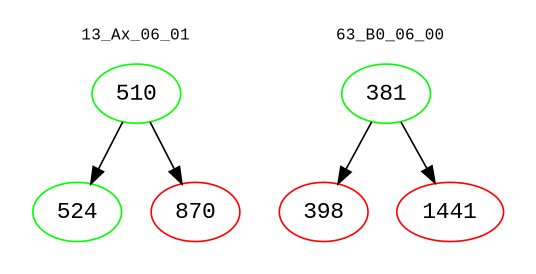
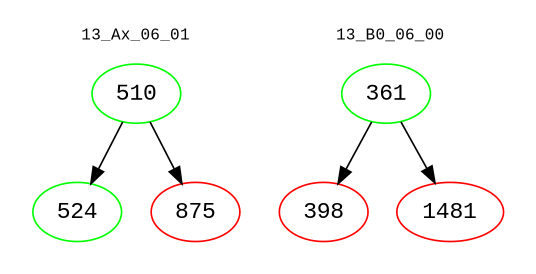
(391, 35) -> (391, 35)
(386, 94) -> (386, 94)
(196, 212) -> (196, 212)
(450, 212) -> (450, 212)
